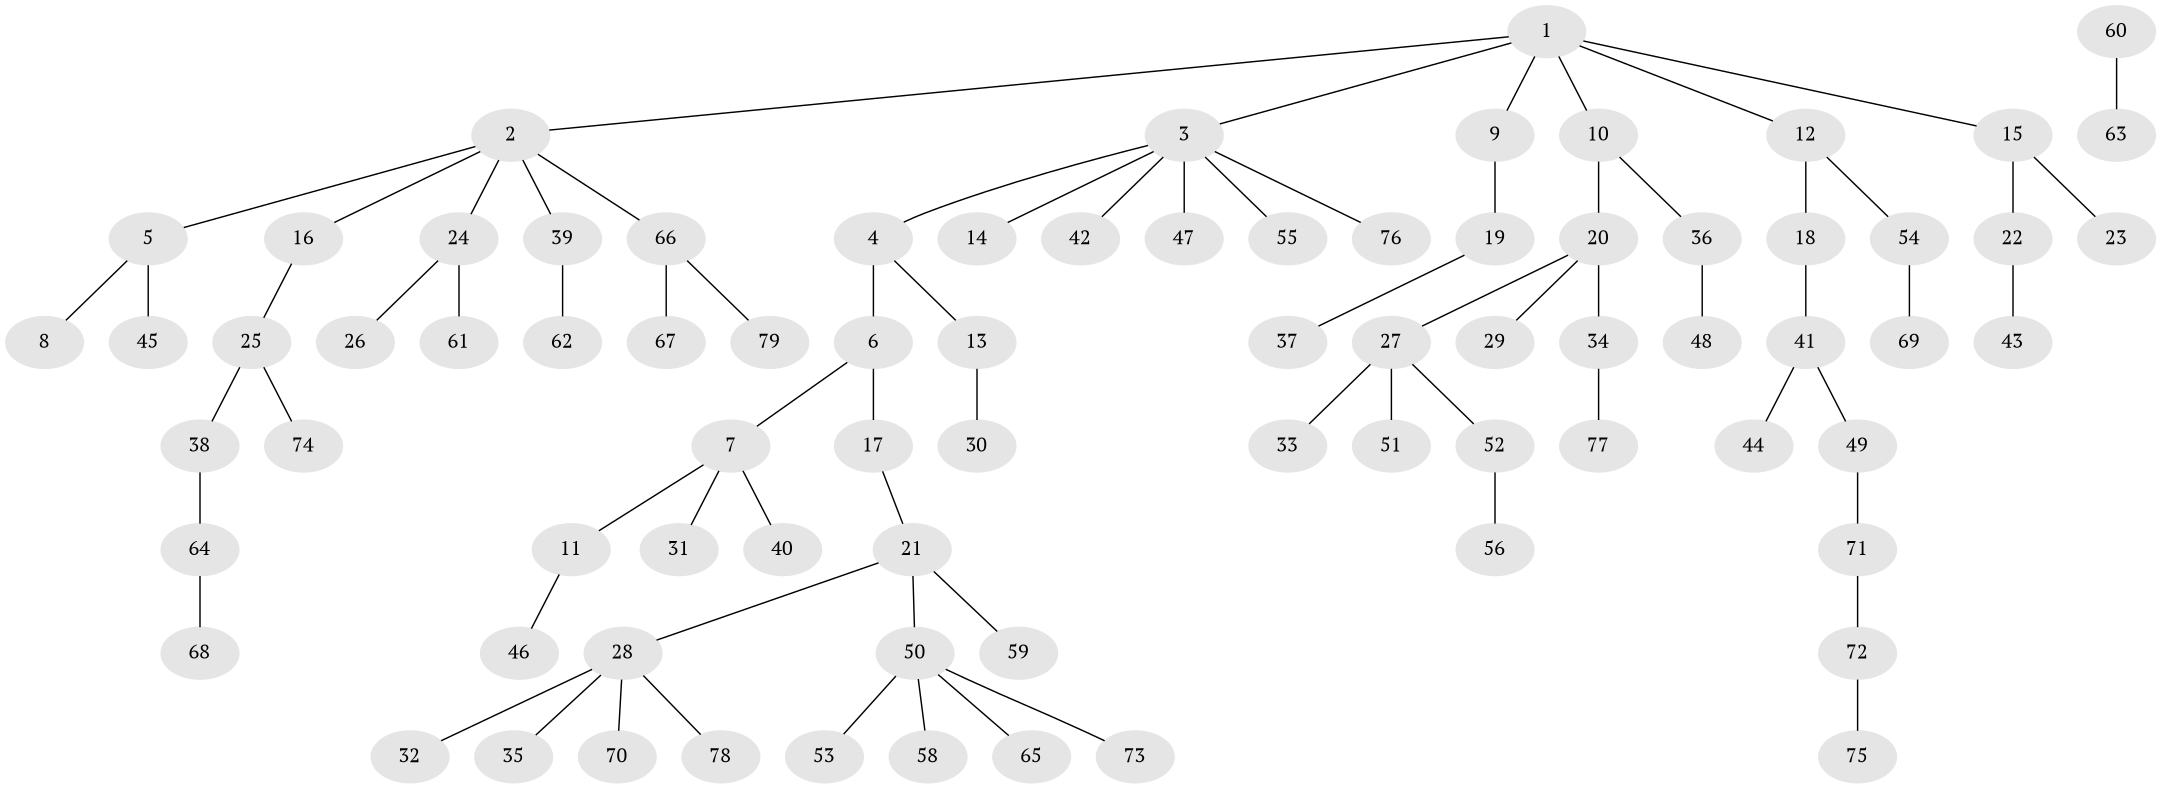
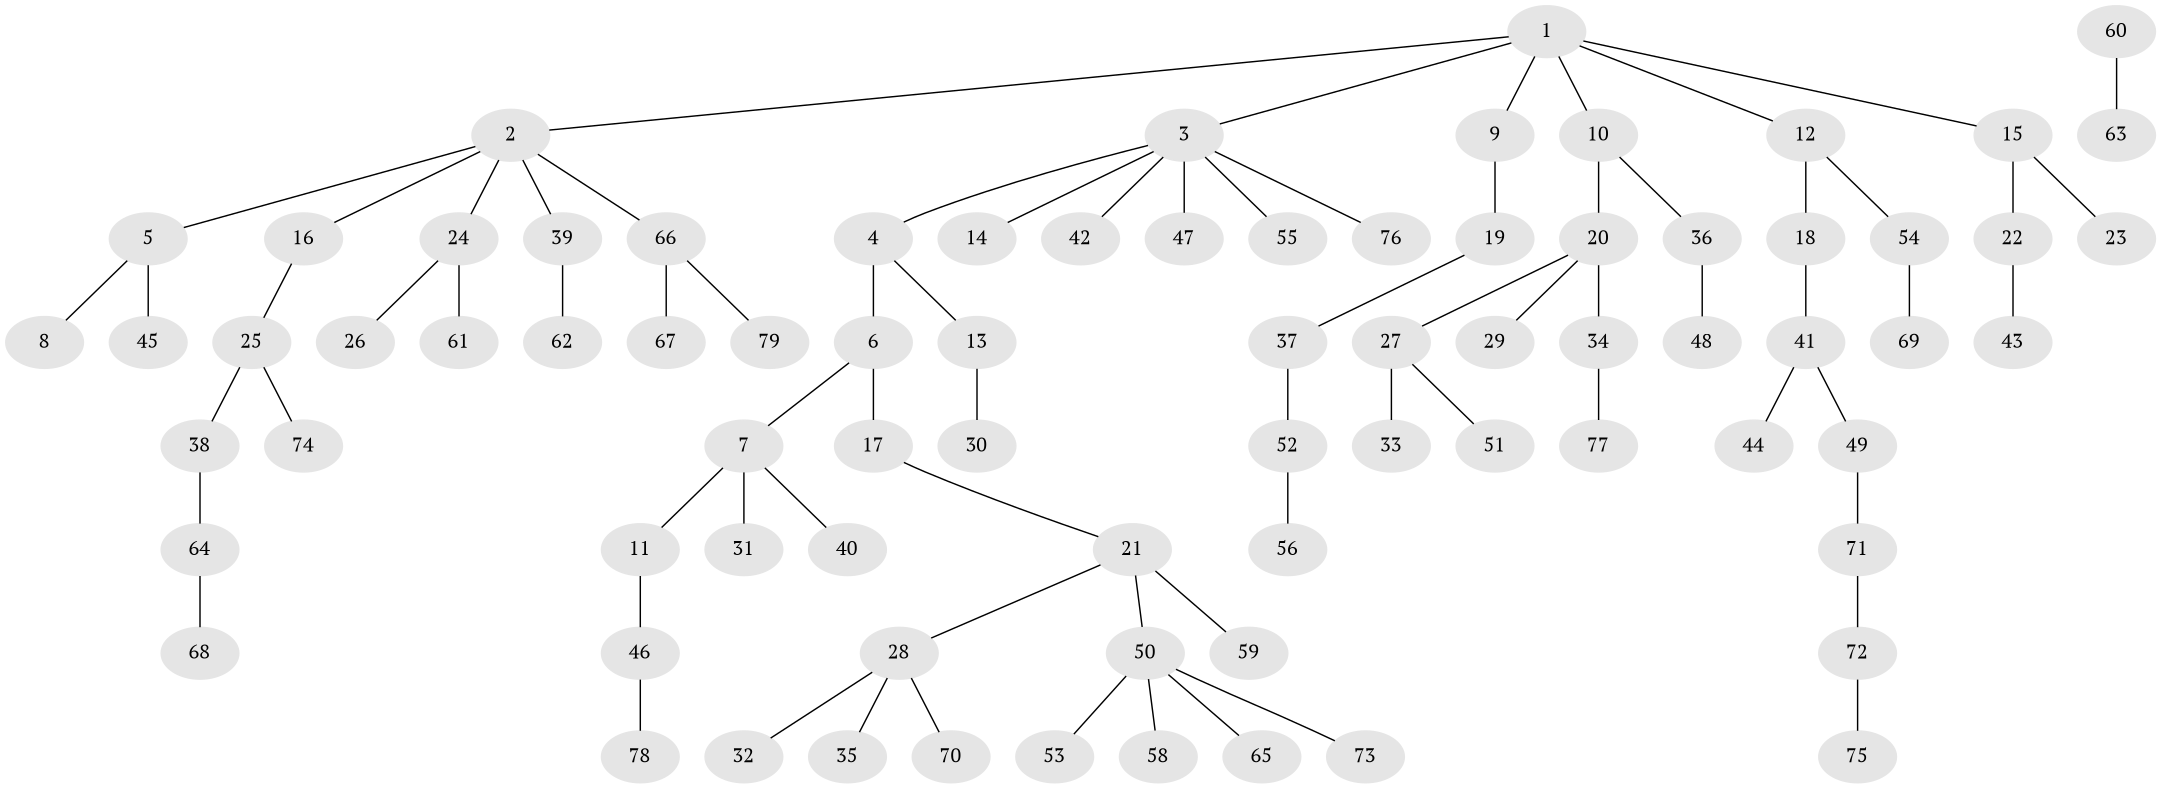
(1443, 394) -> (1288, 394)
(672, 705) -> (640, 705)
